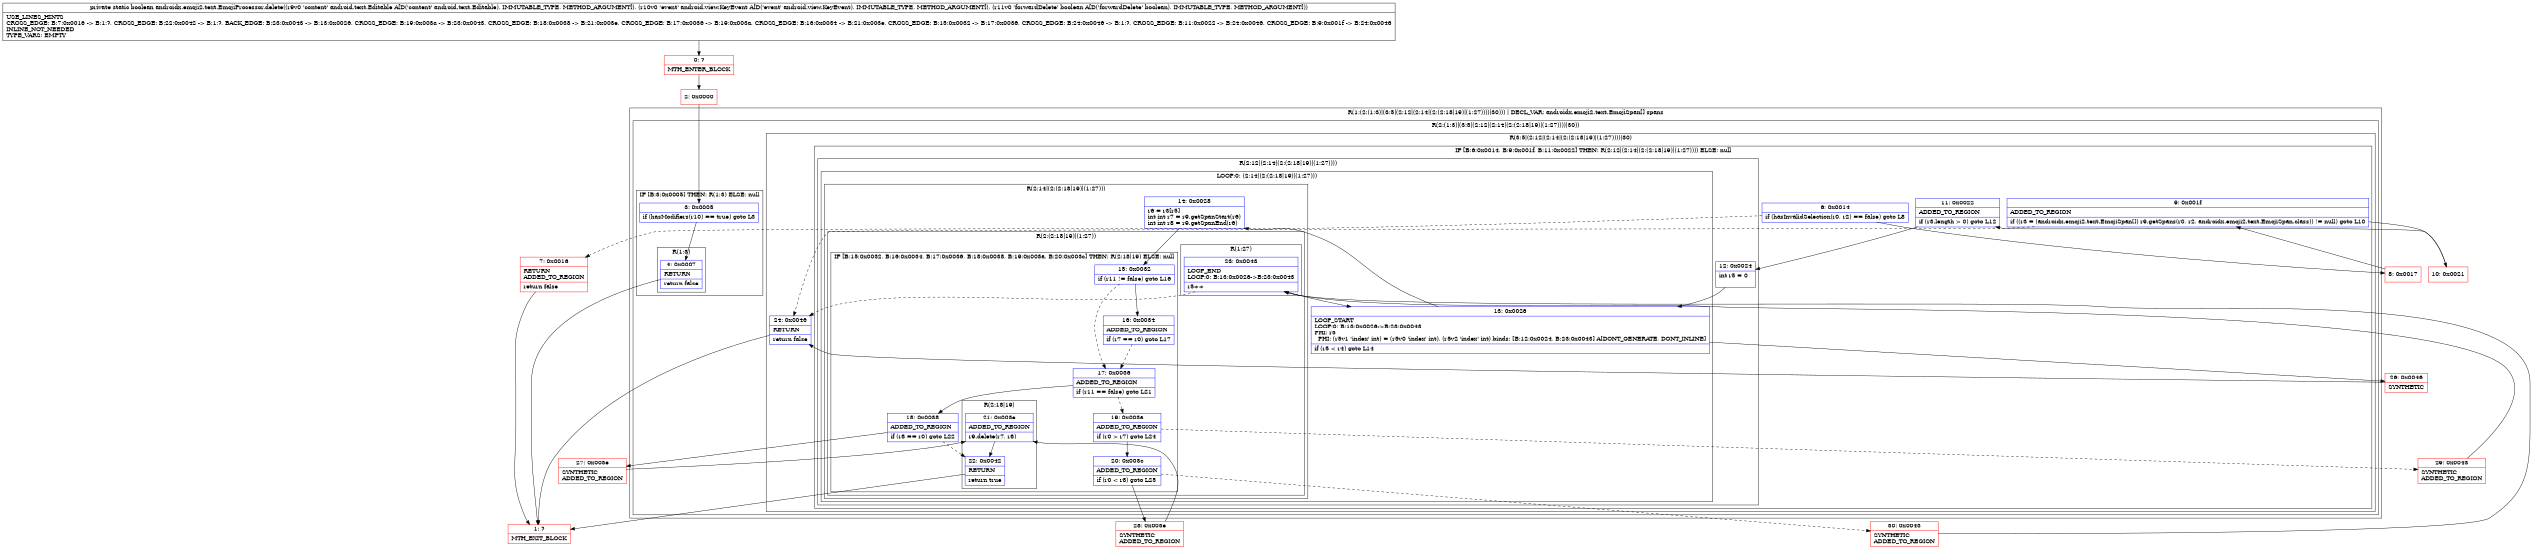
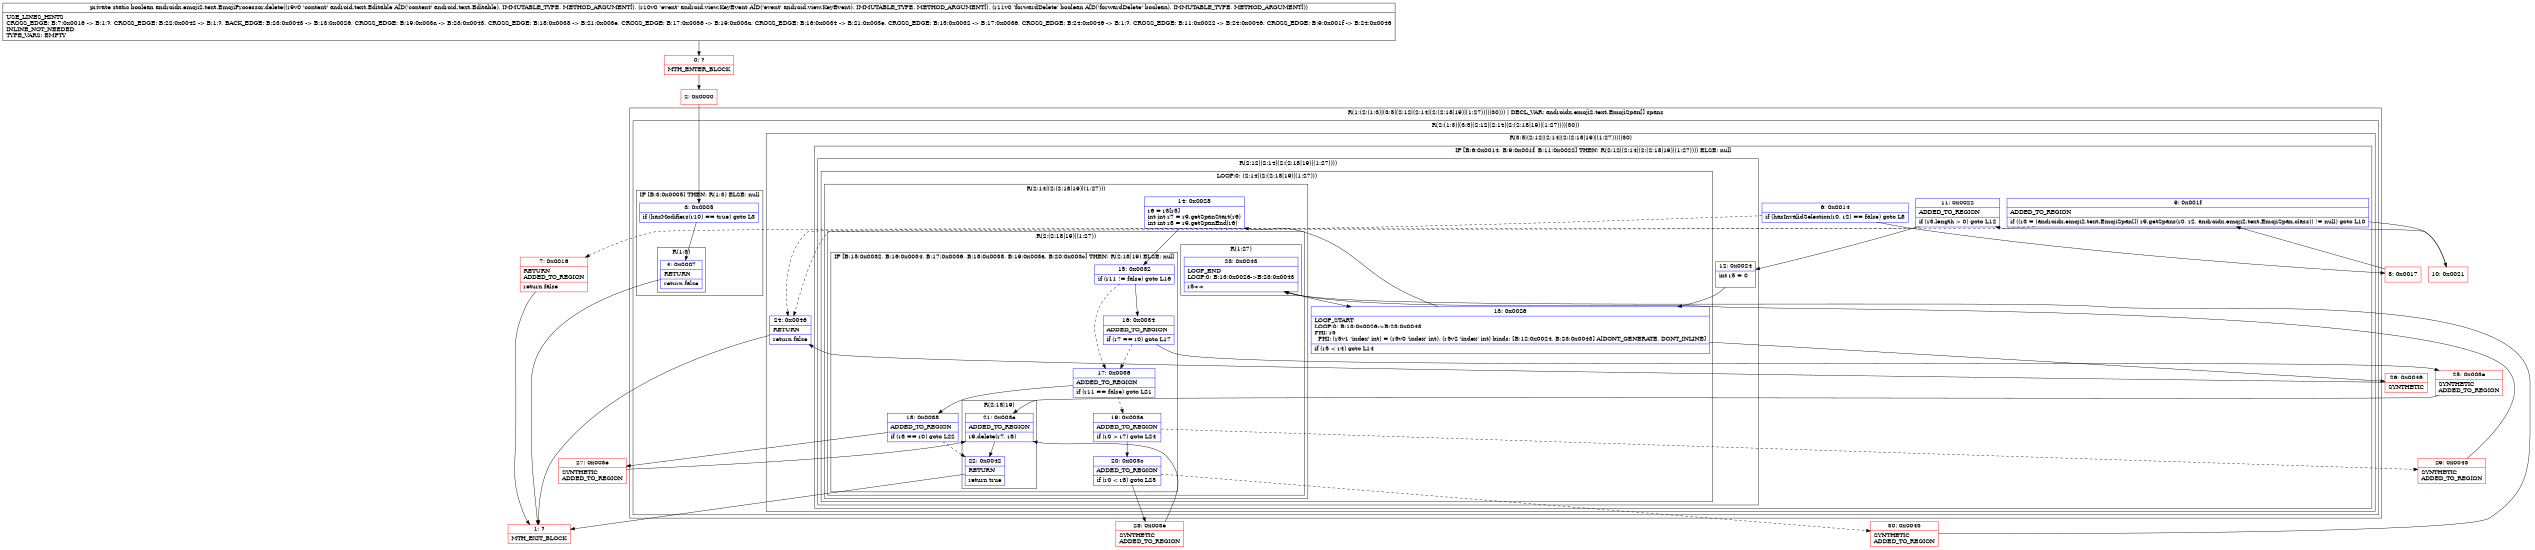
(1003, 298) -> (1321, 229)
none -> (2469, 383)
